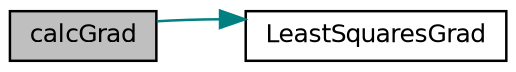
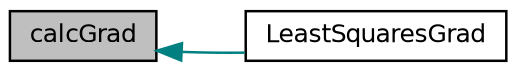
(188, 20) -> (214, 53)
